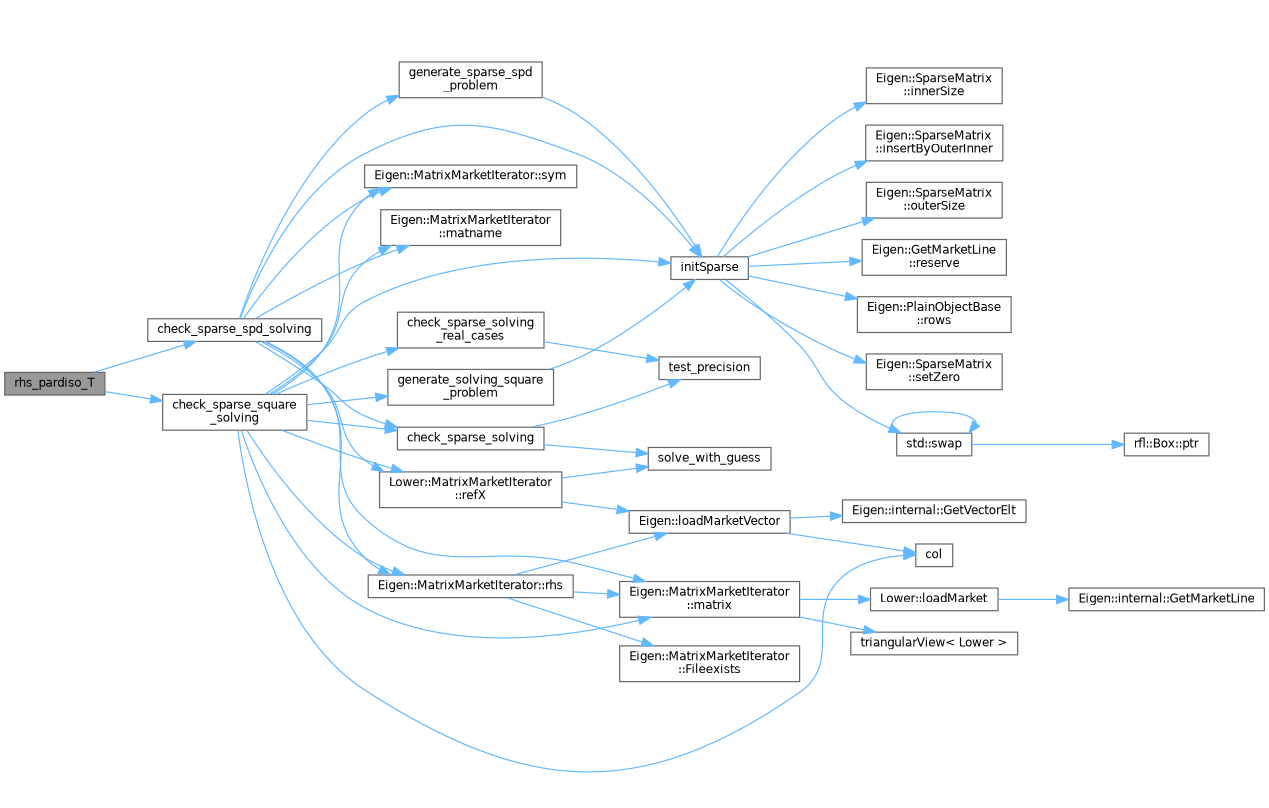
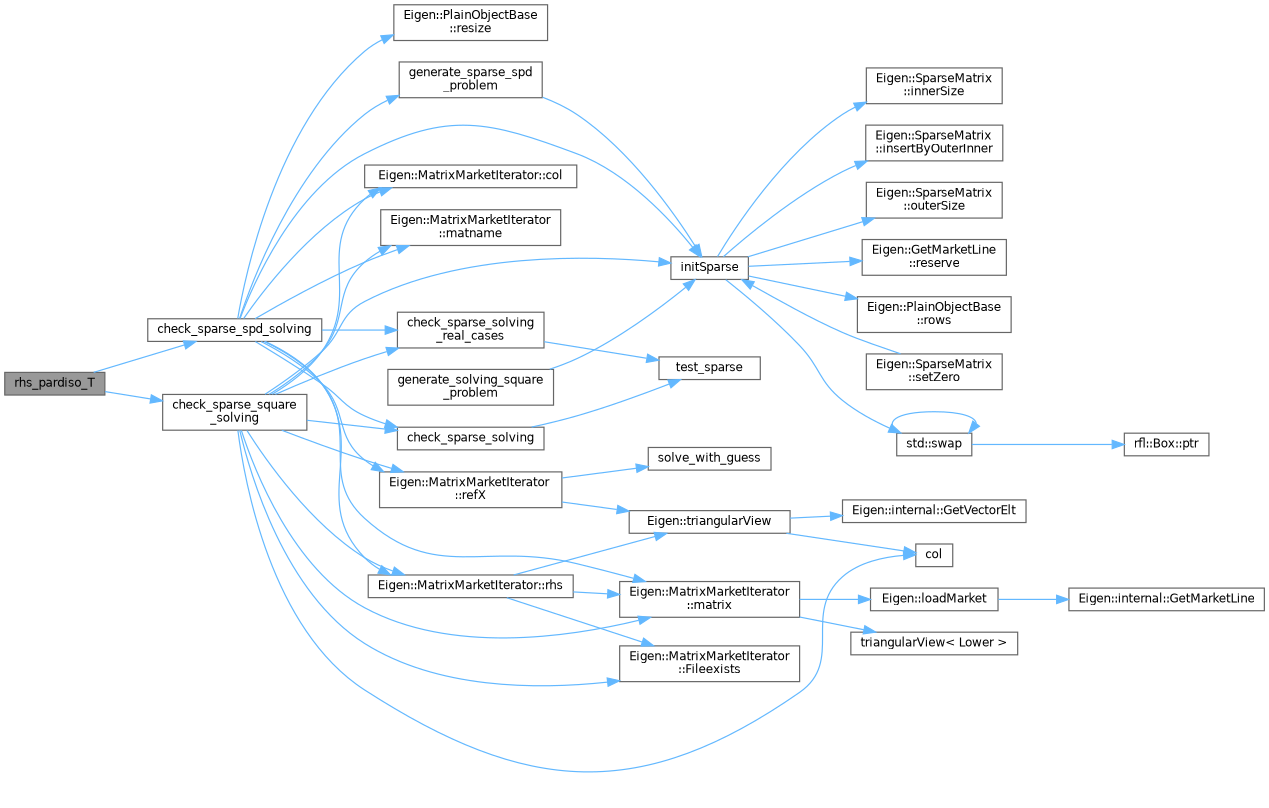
none -> (471, 23)
(471, 176) -> (471, 176)
none -> (354, 330)
(795, 330) -> (825, 324)
(710, 368) -> (710, 368)
(353, 400) -> (364, 643)
(590, 449) -> none
(471, 490) -> (471, 490)
(710, 522) -> (710, 522)
(934, 599) -> (934, 599)
